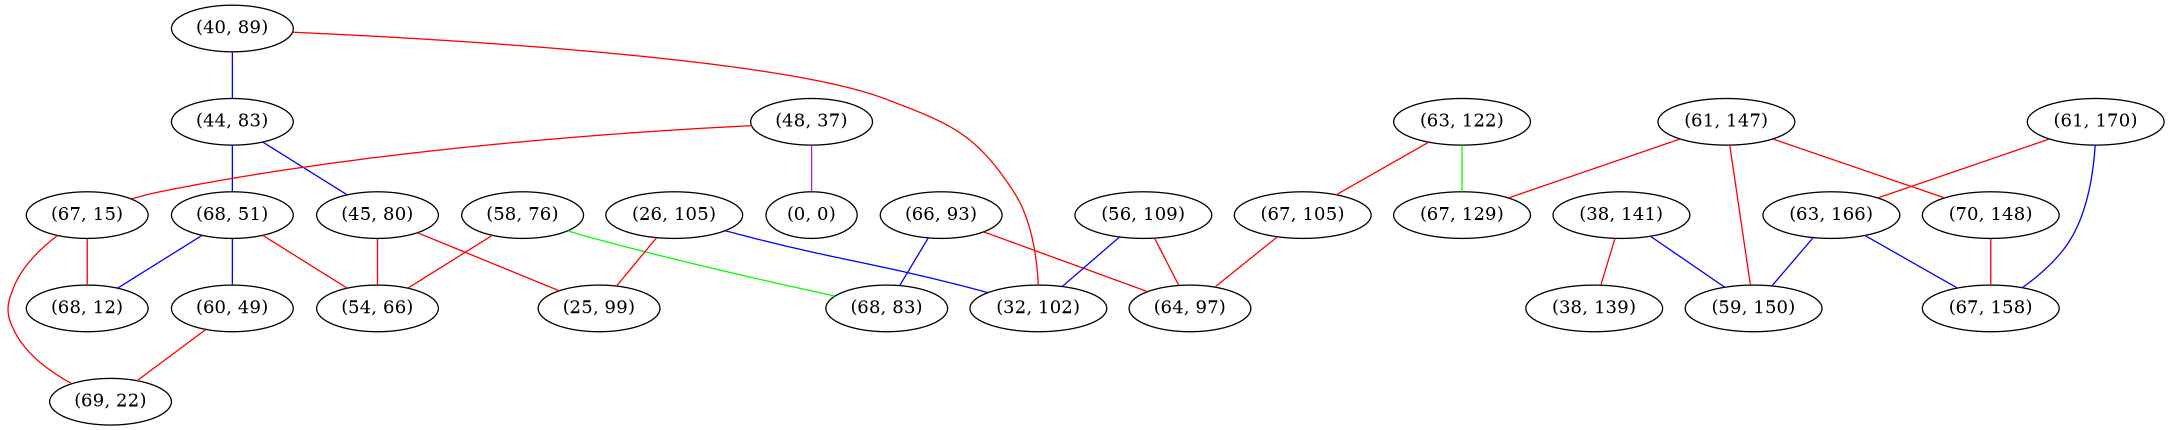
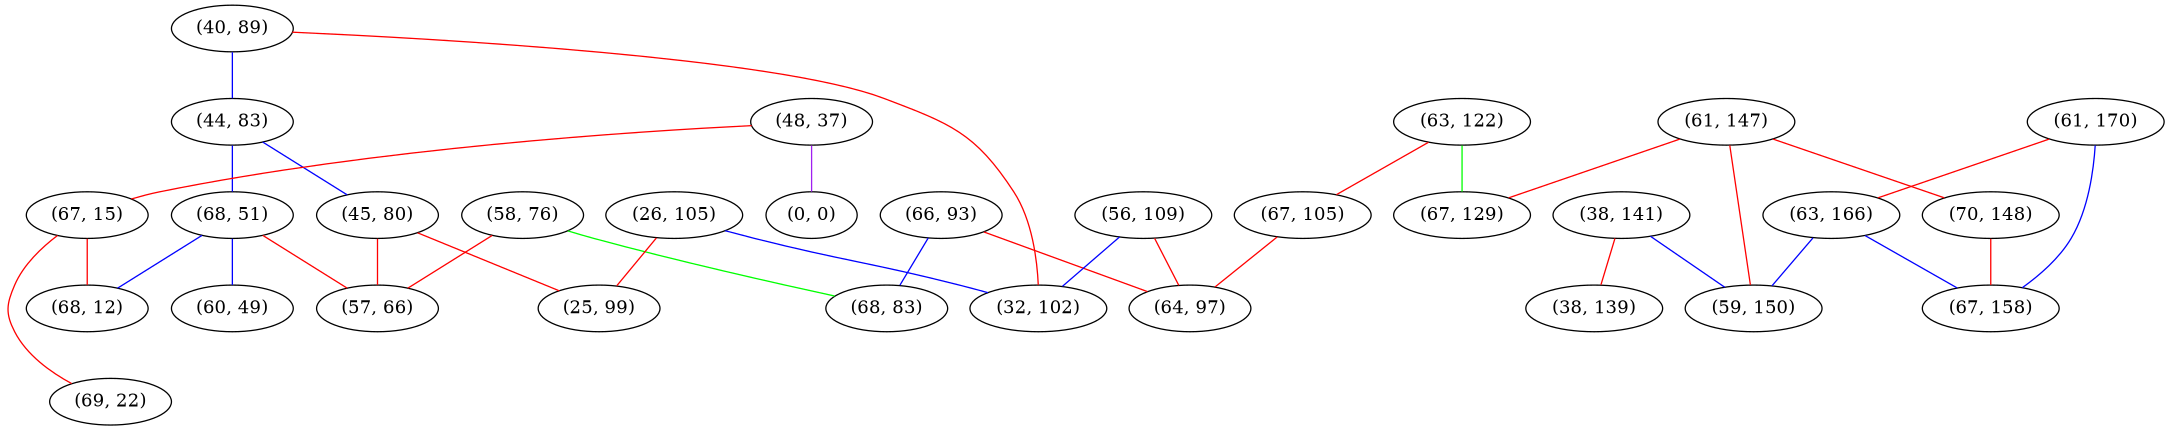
(377, 308) -> (377, 308)
(171, 355) -> none
